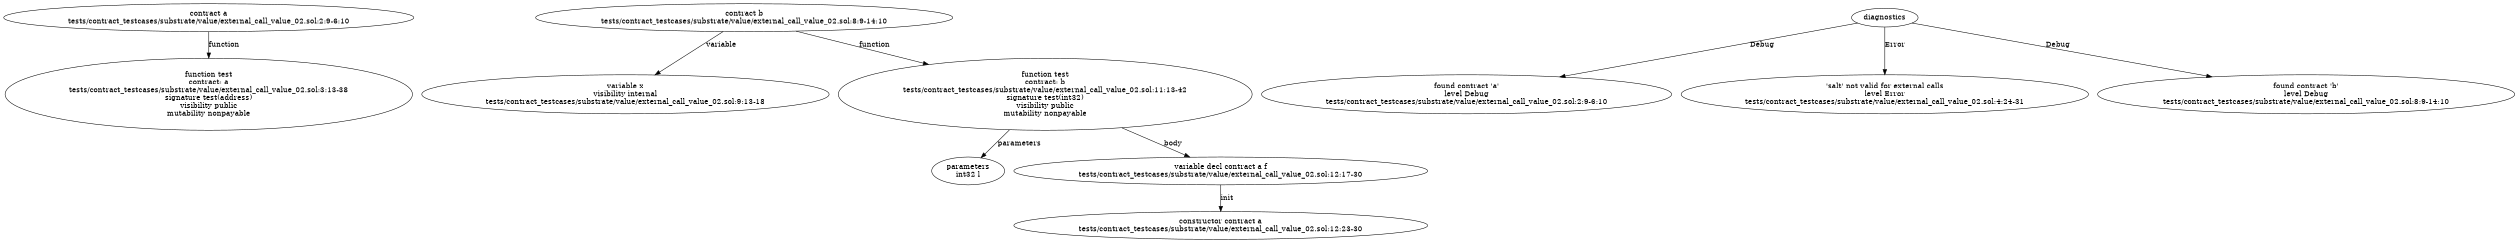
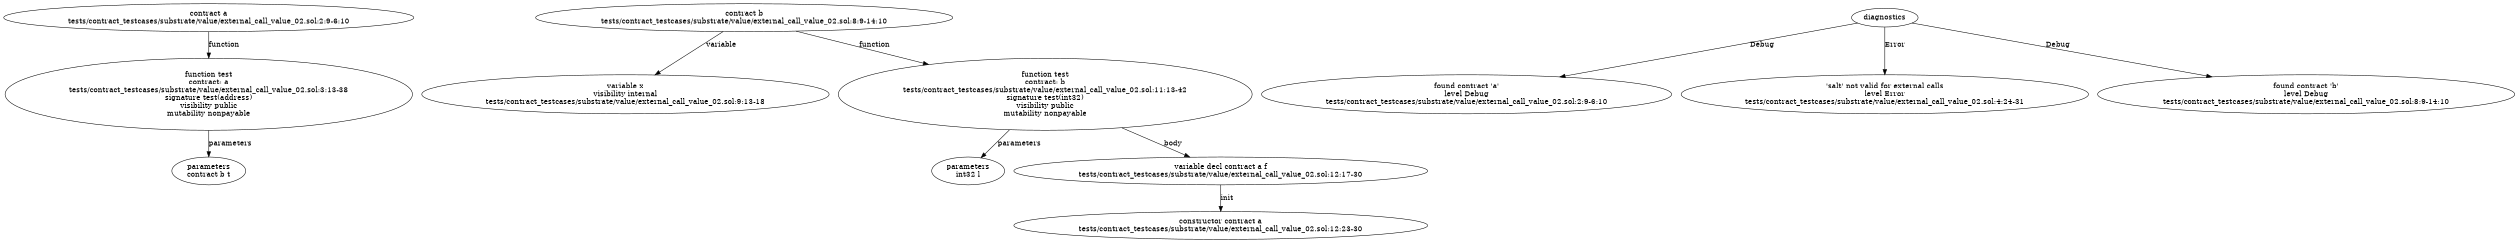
none -> (209, 171)
